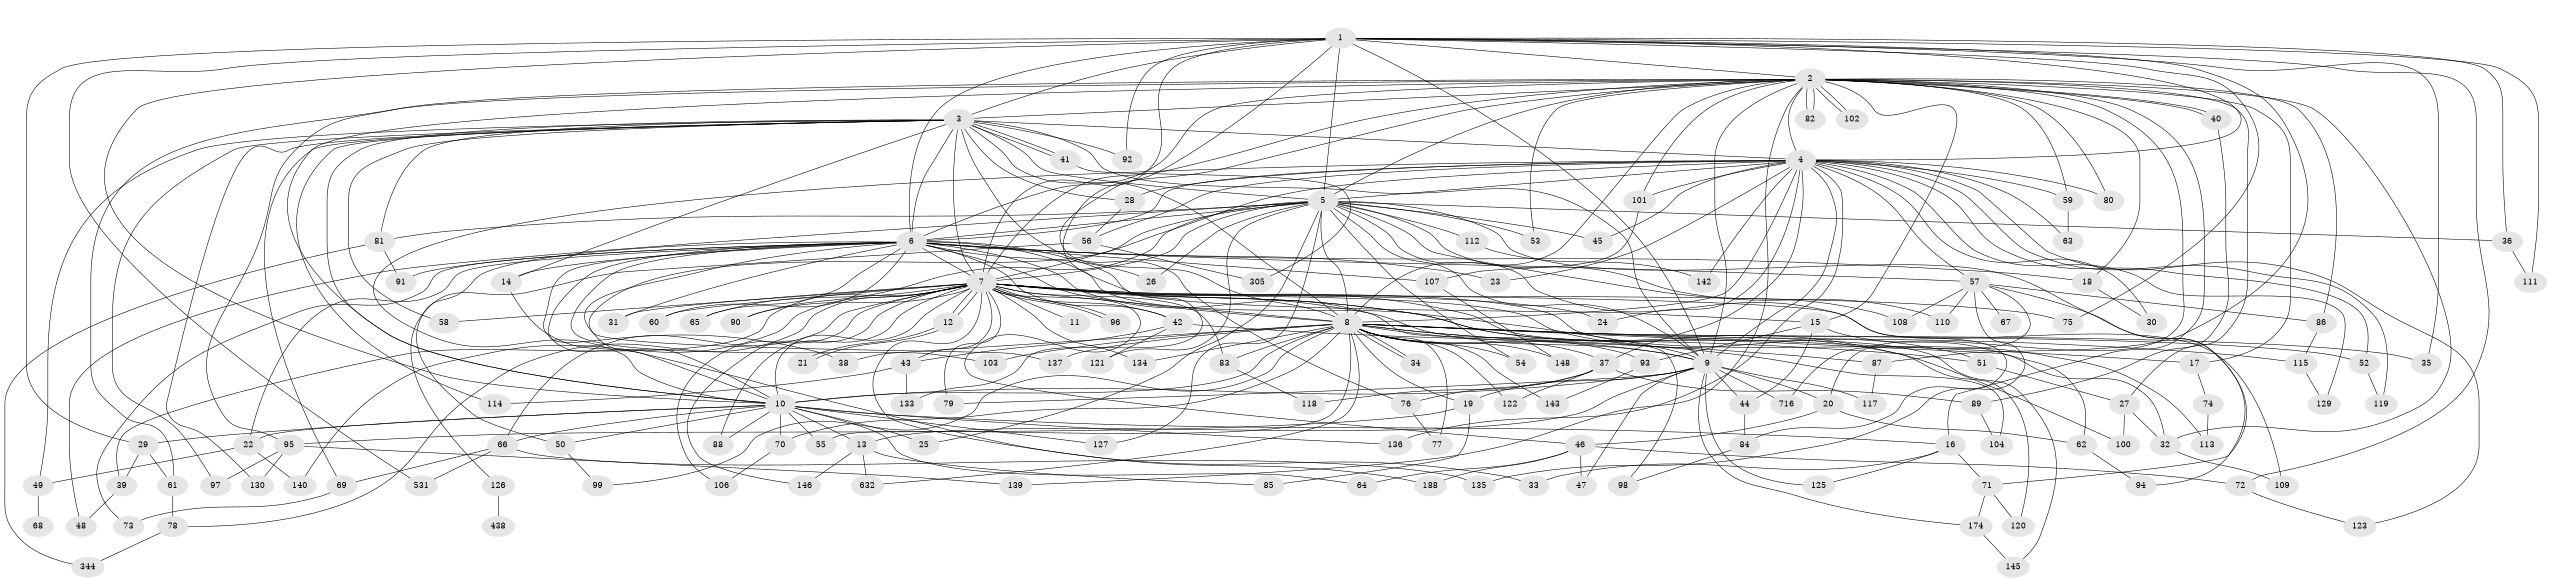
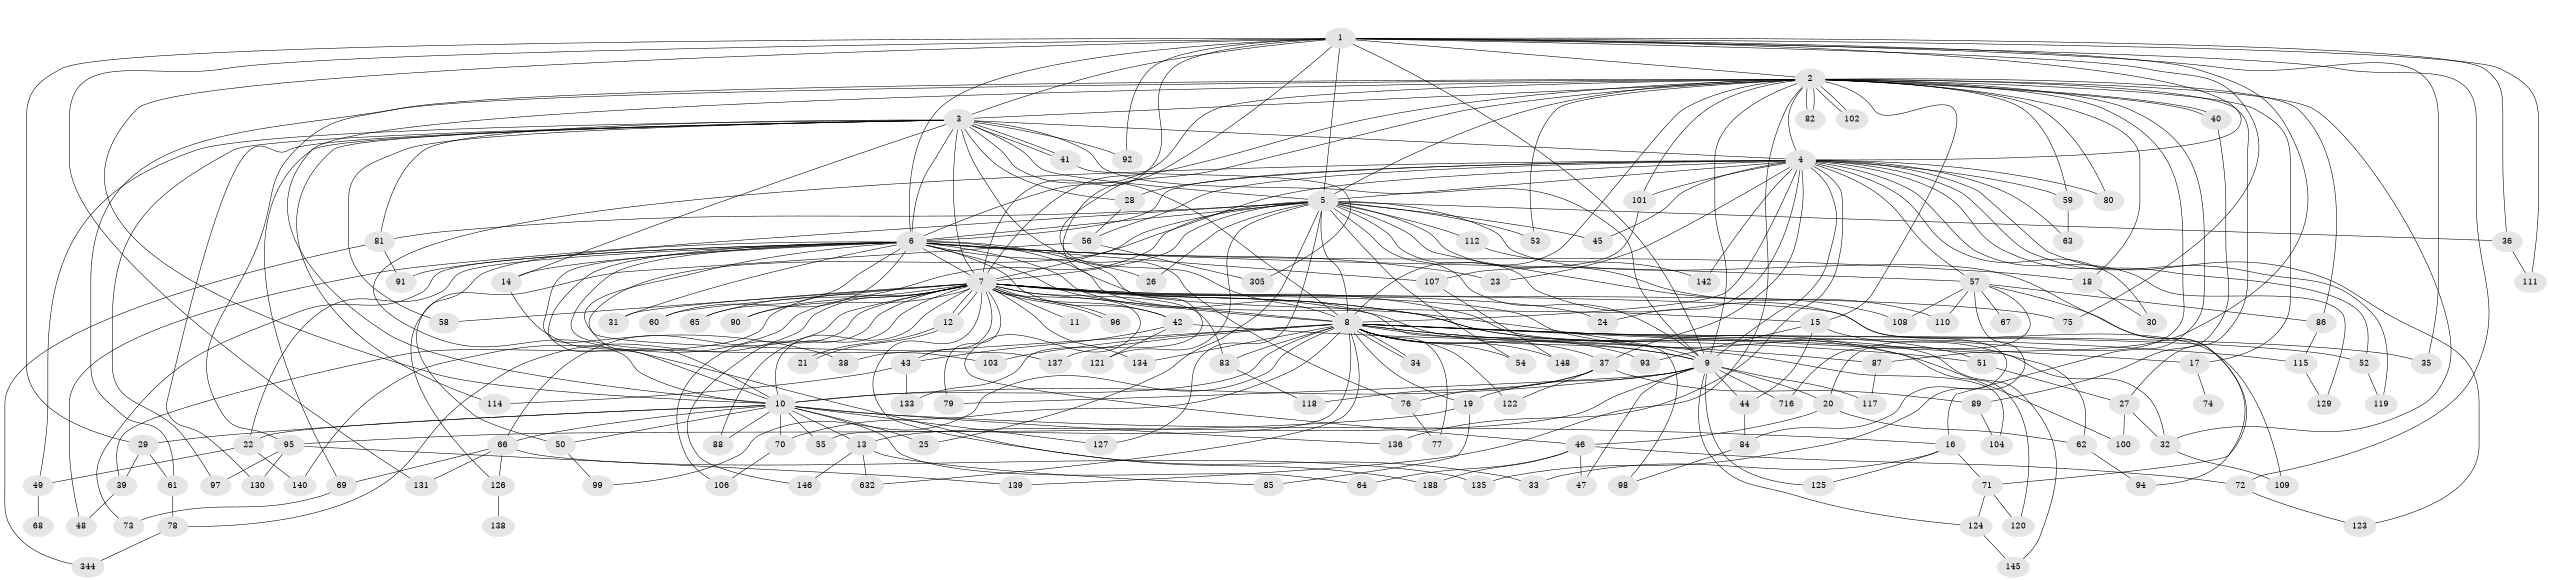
(350, 156) -> none
(1553, 404) -> none
(2207, 445) -> none
none -> (501, 466)
(421, 486) -> (421, 486)
(498, 526) -> (498, 526)
(1976, 526) -> (1976, 526)
